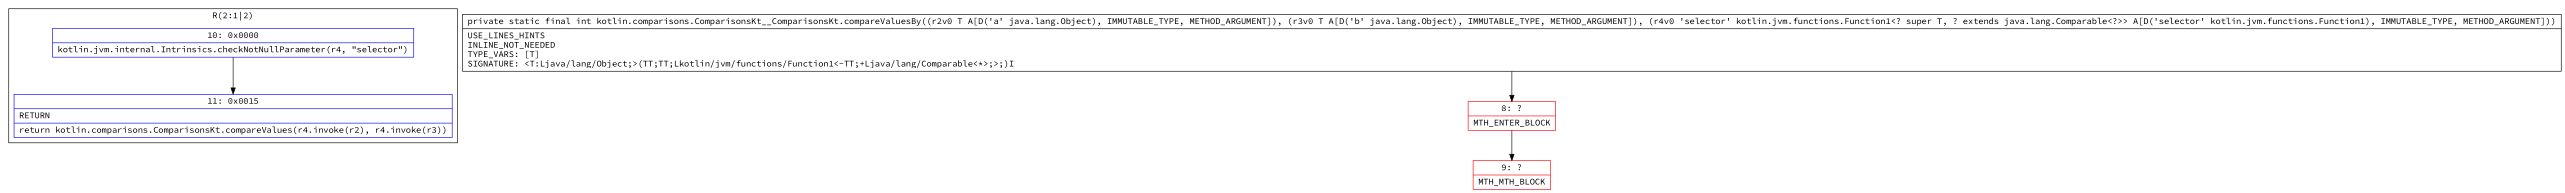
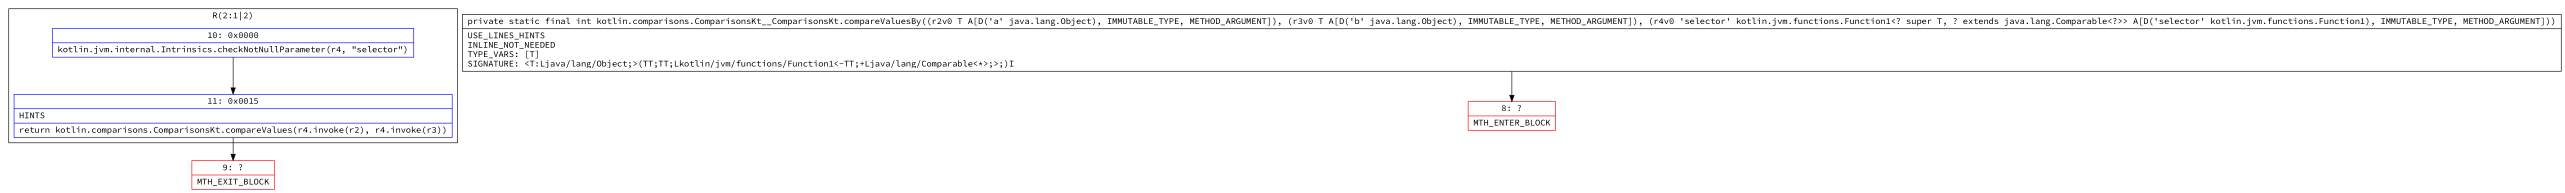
(35, 116) -> (32, 116)
(1512, 142) -> (233, 147)
(1512, 182) -> (233, 182)
